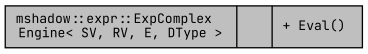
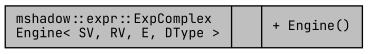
(315, 26) -> (312, 26)
